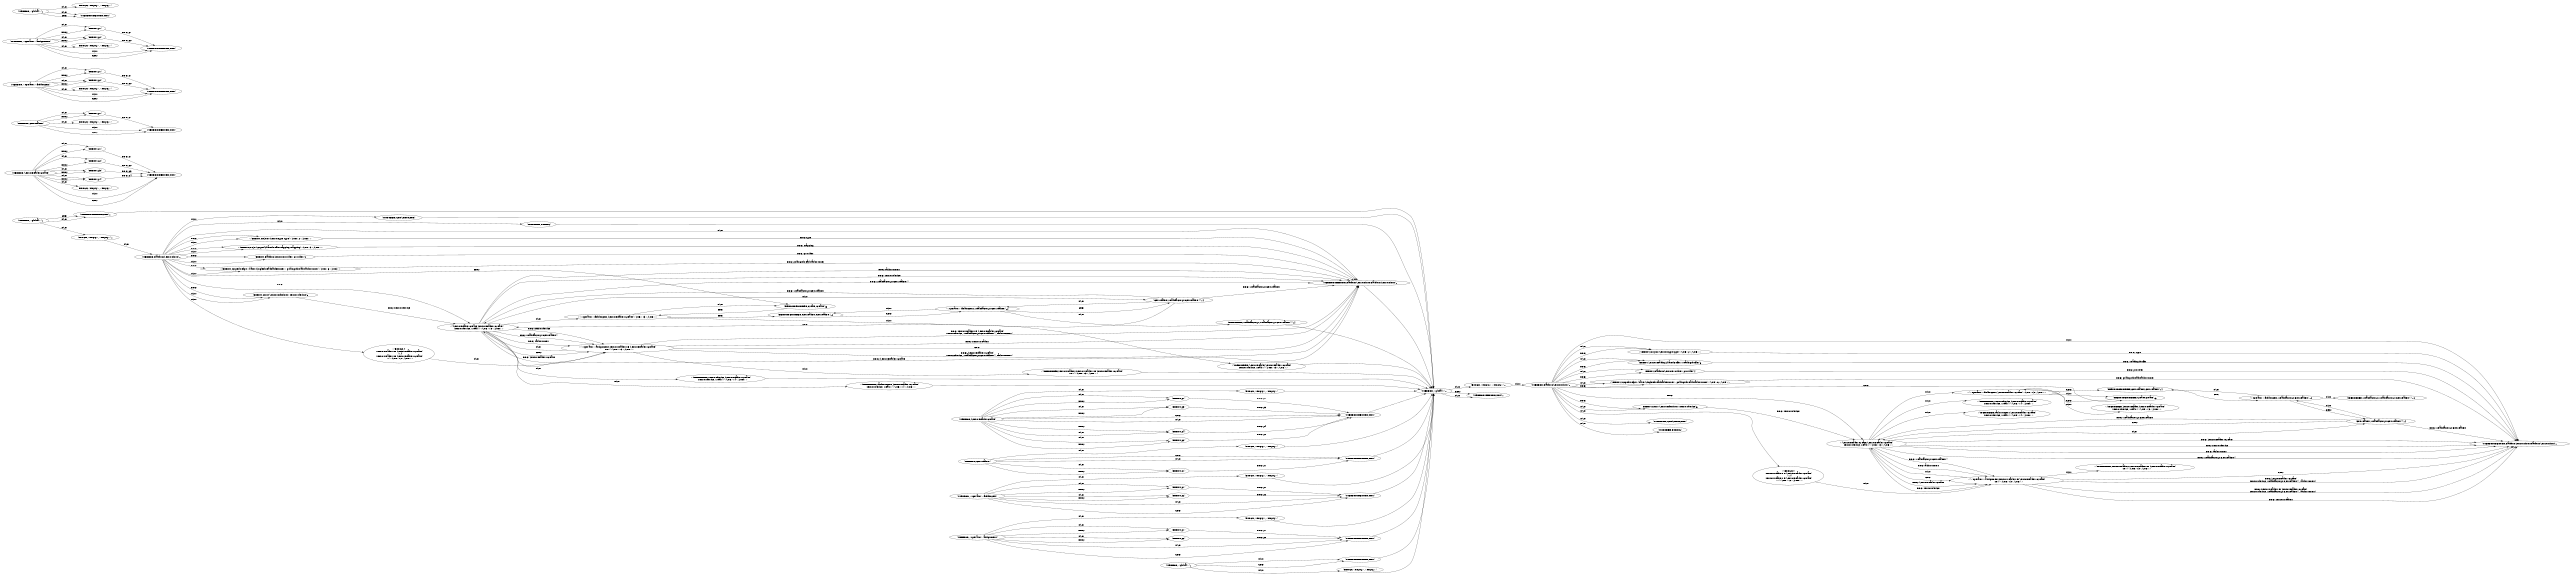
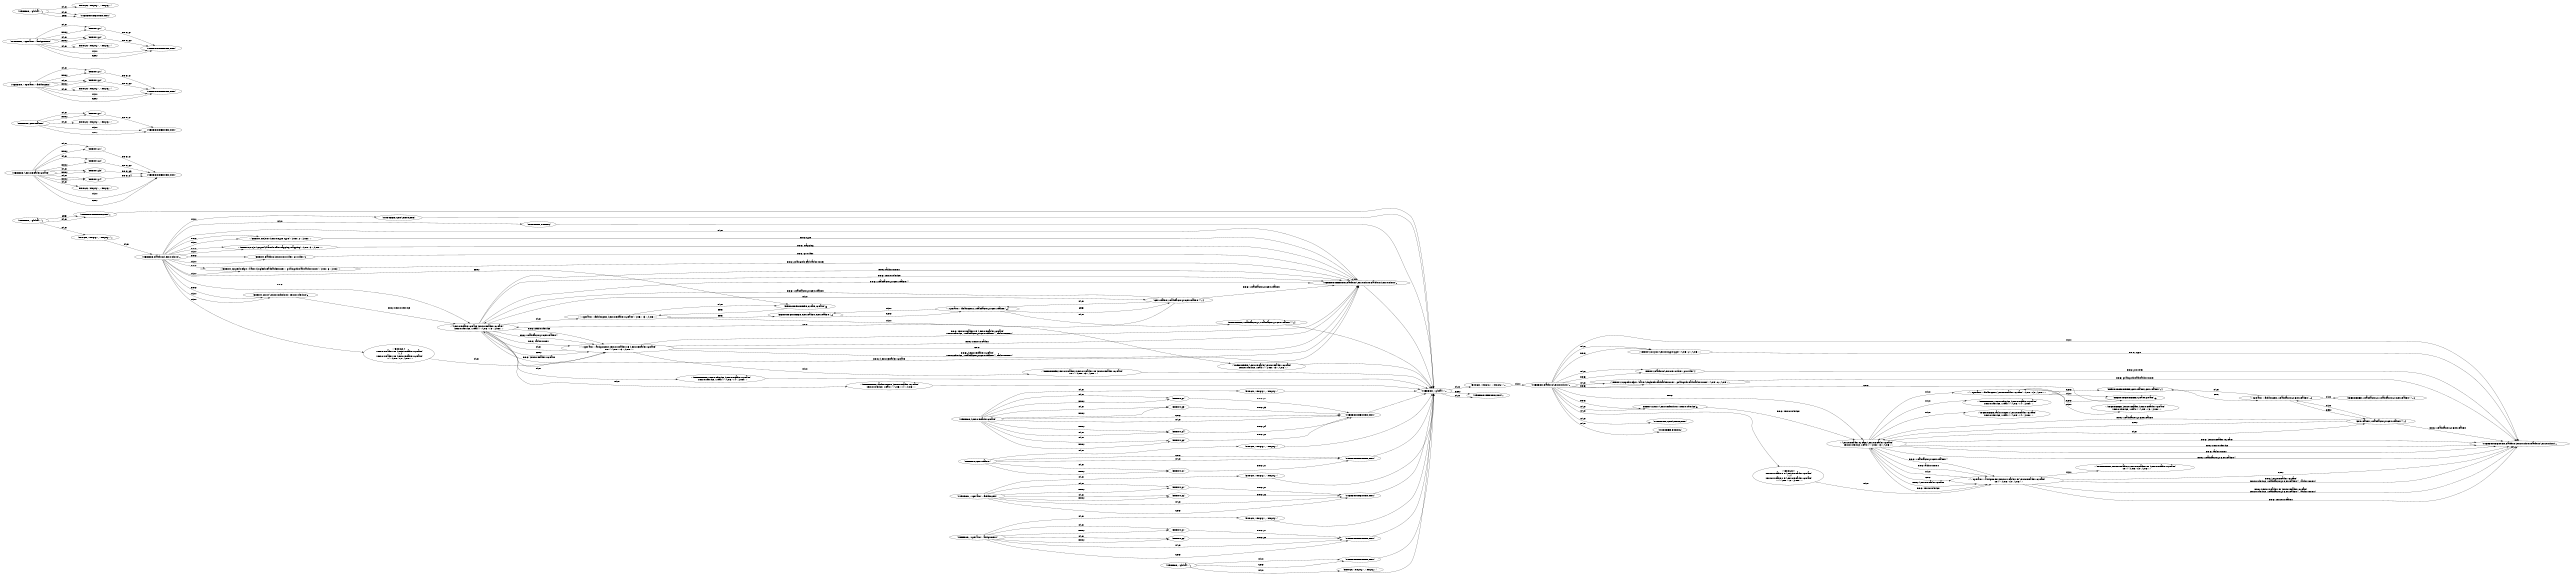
(1670, 363) -> none
